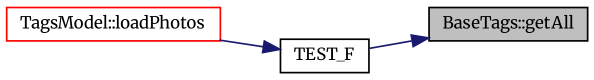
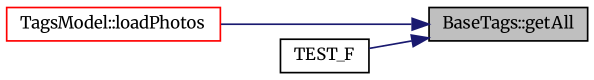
(241, 43) -> (316, 24)
